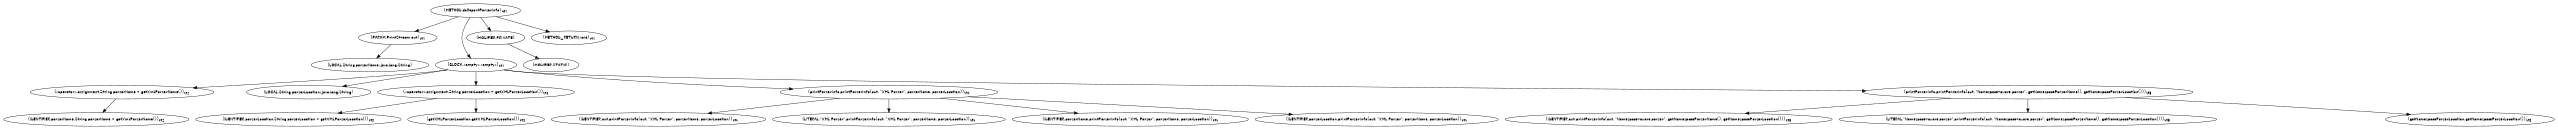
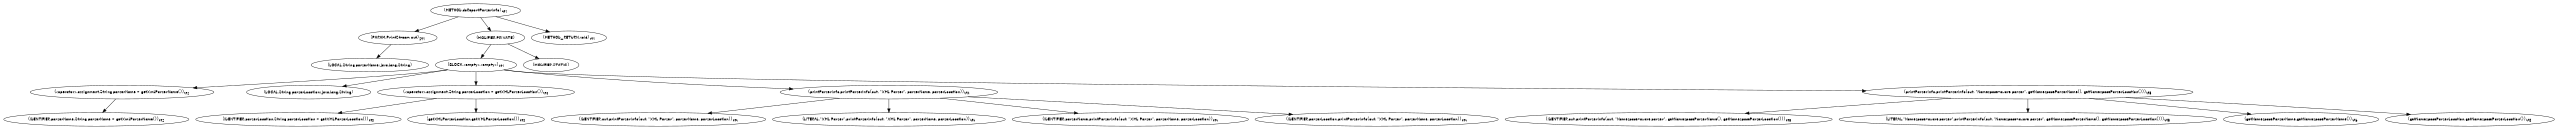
(462, 36) -> (487, 50)
(422, 37) -> (422, 37)
none -> (2301, 119)
